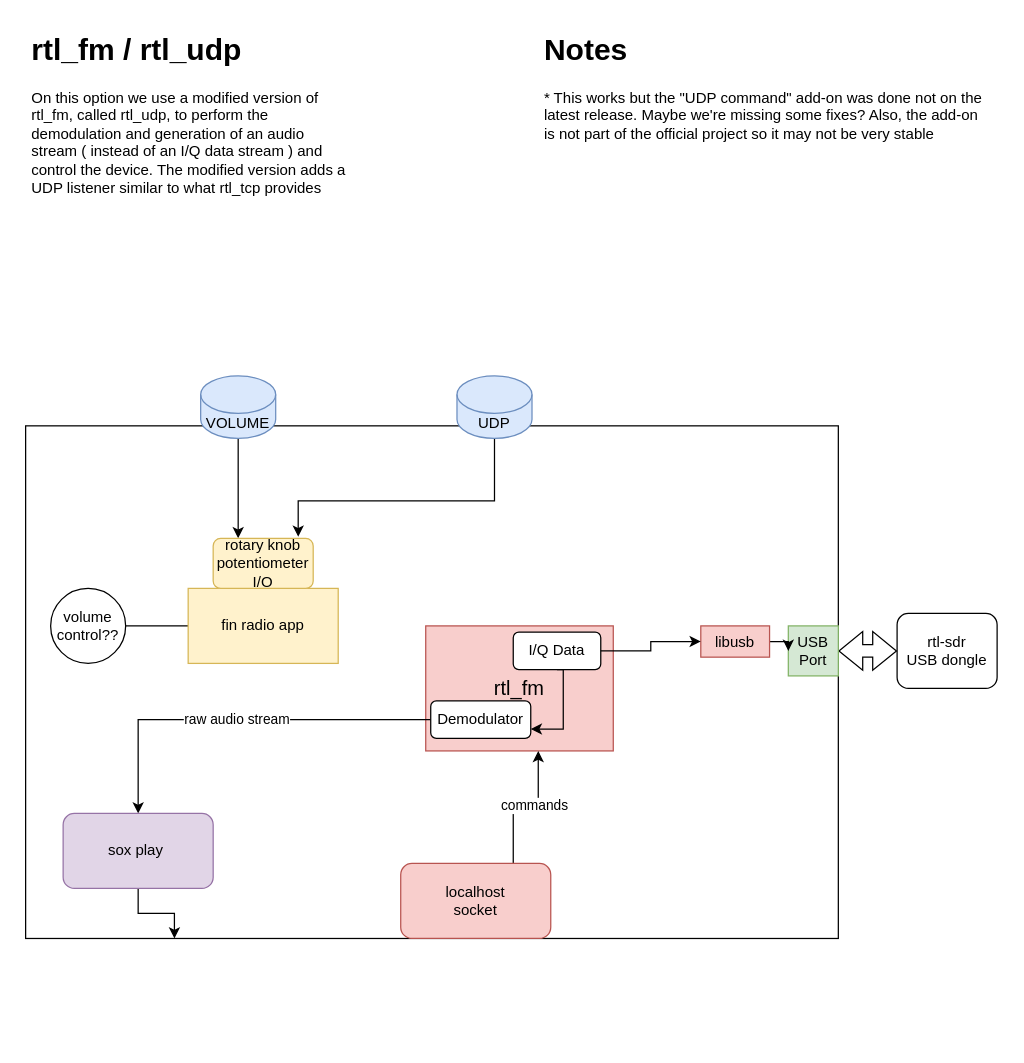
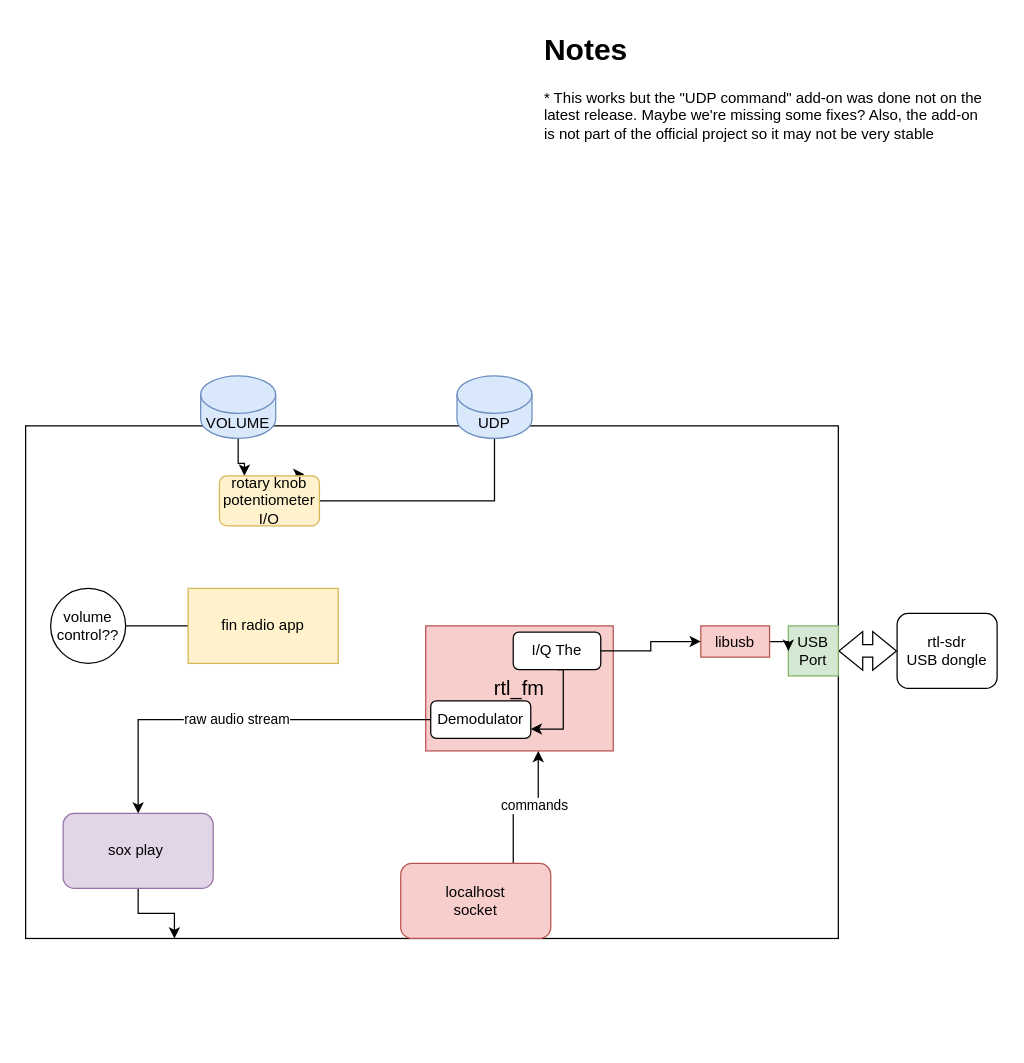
(188, 169) -> none
(263, 563) -> (269, 501)
(557, 651) -> (557, 651)
